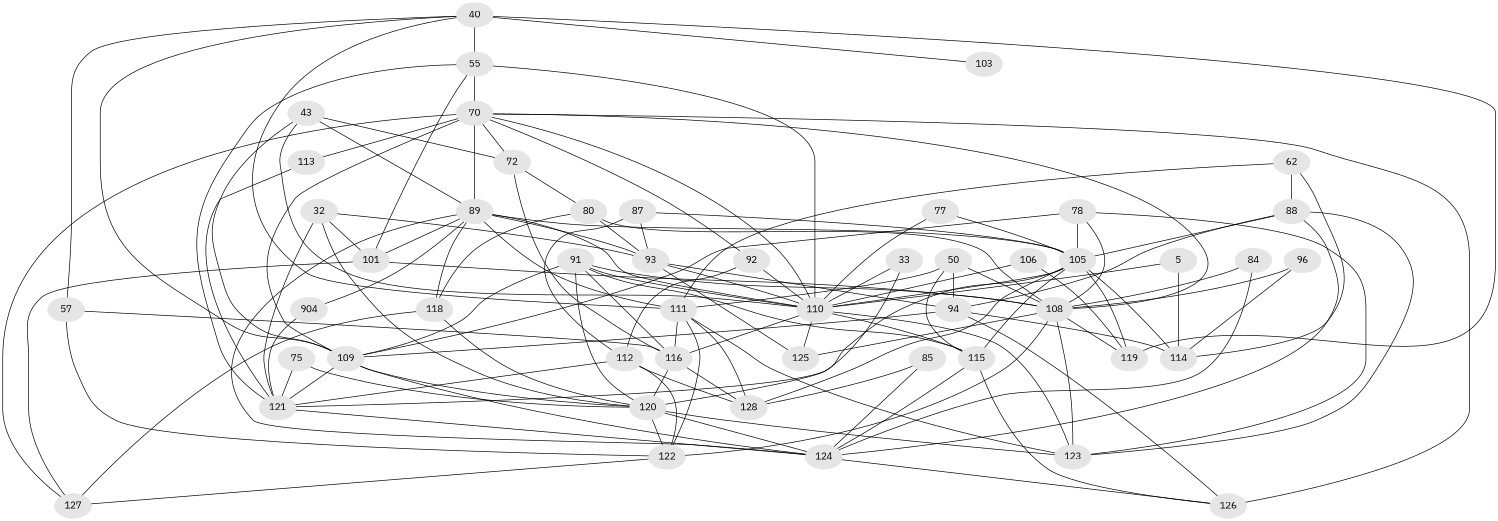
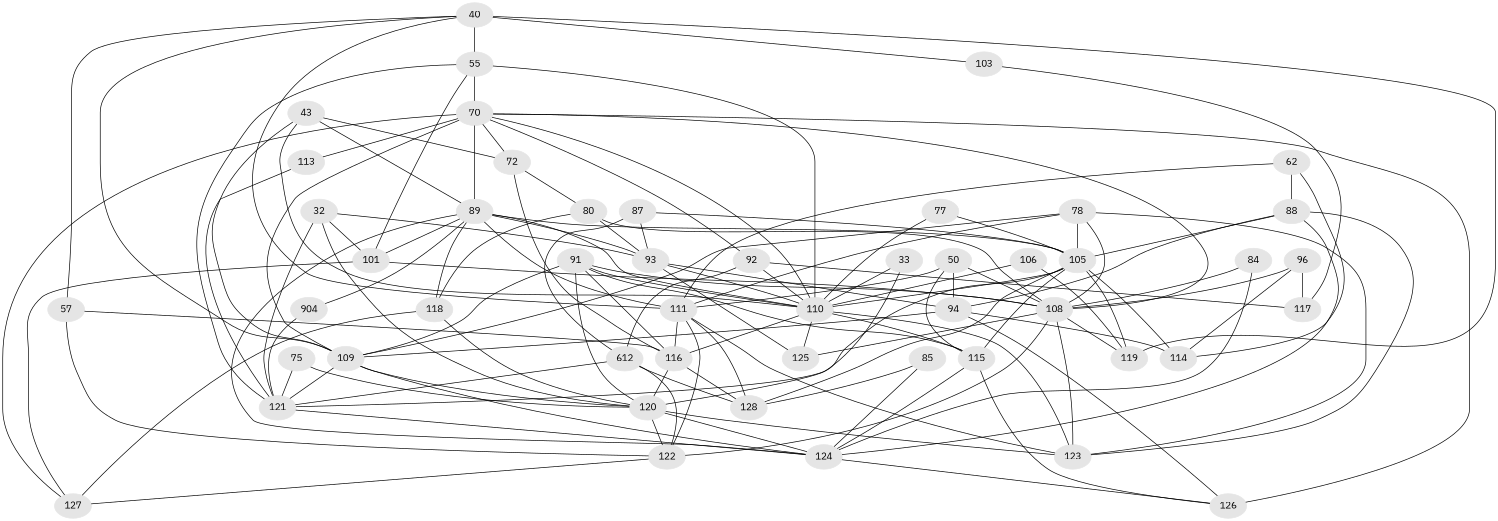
none -> (866, 252)
(1178, 261) -> none
none -> (1303, 310)
(625, 359) -> (625, 359)
